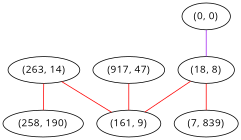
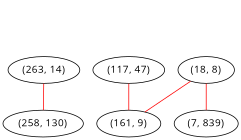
(206, 16) -> none
(129, 70) -> (129, 70)
(87, 97) -> none
(43, 124) -> (43, 124)
